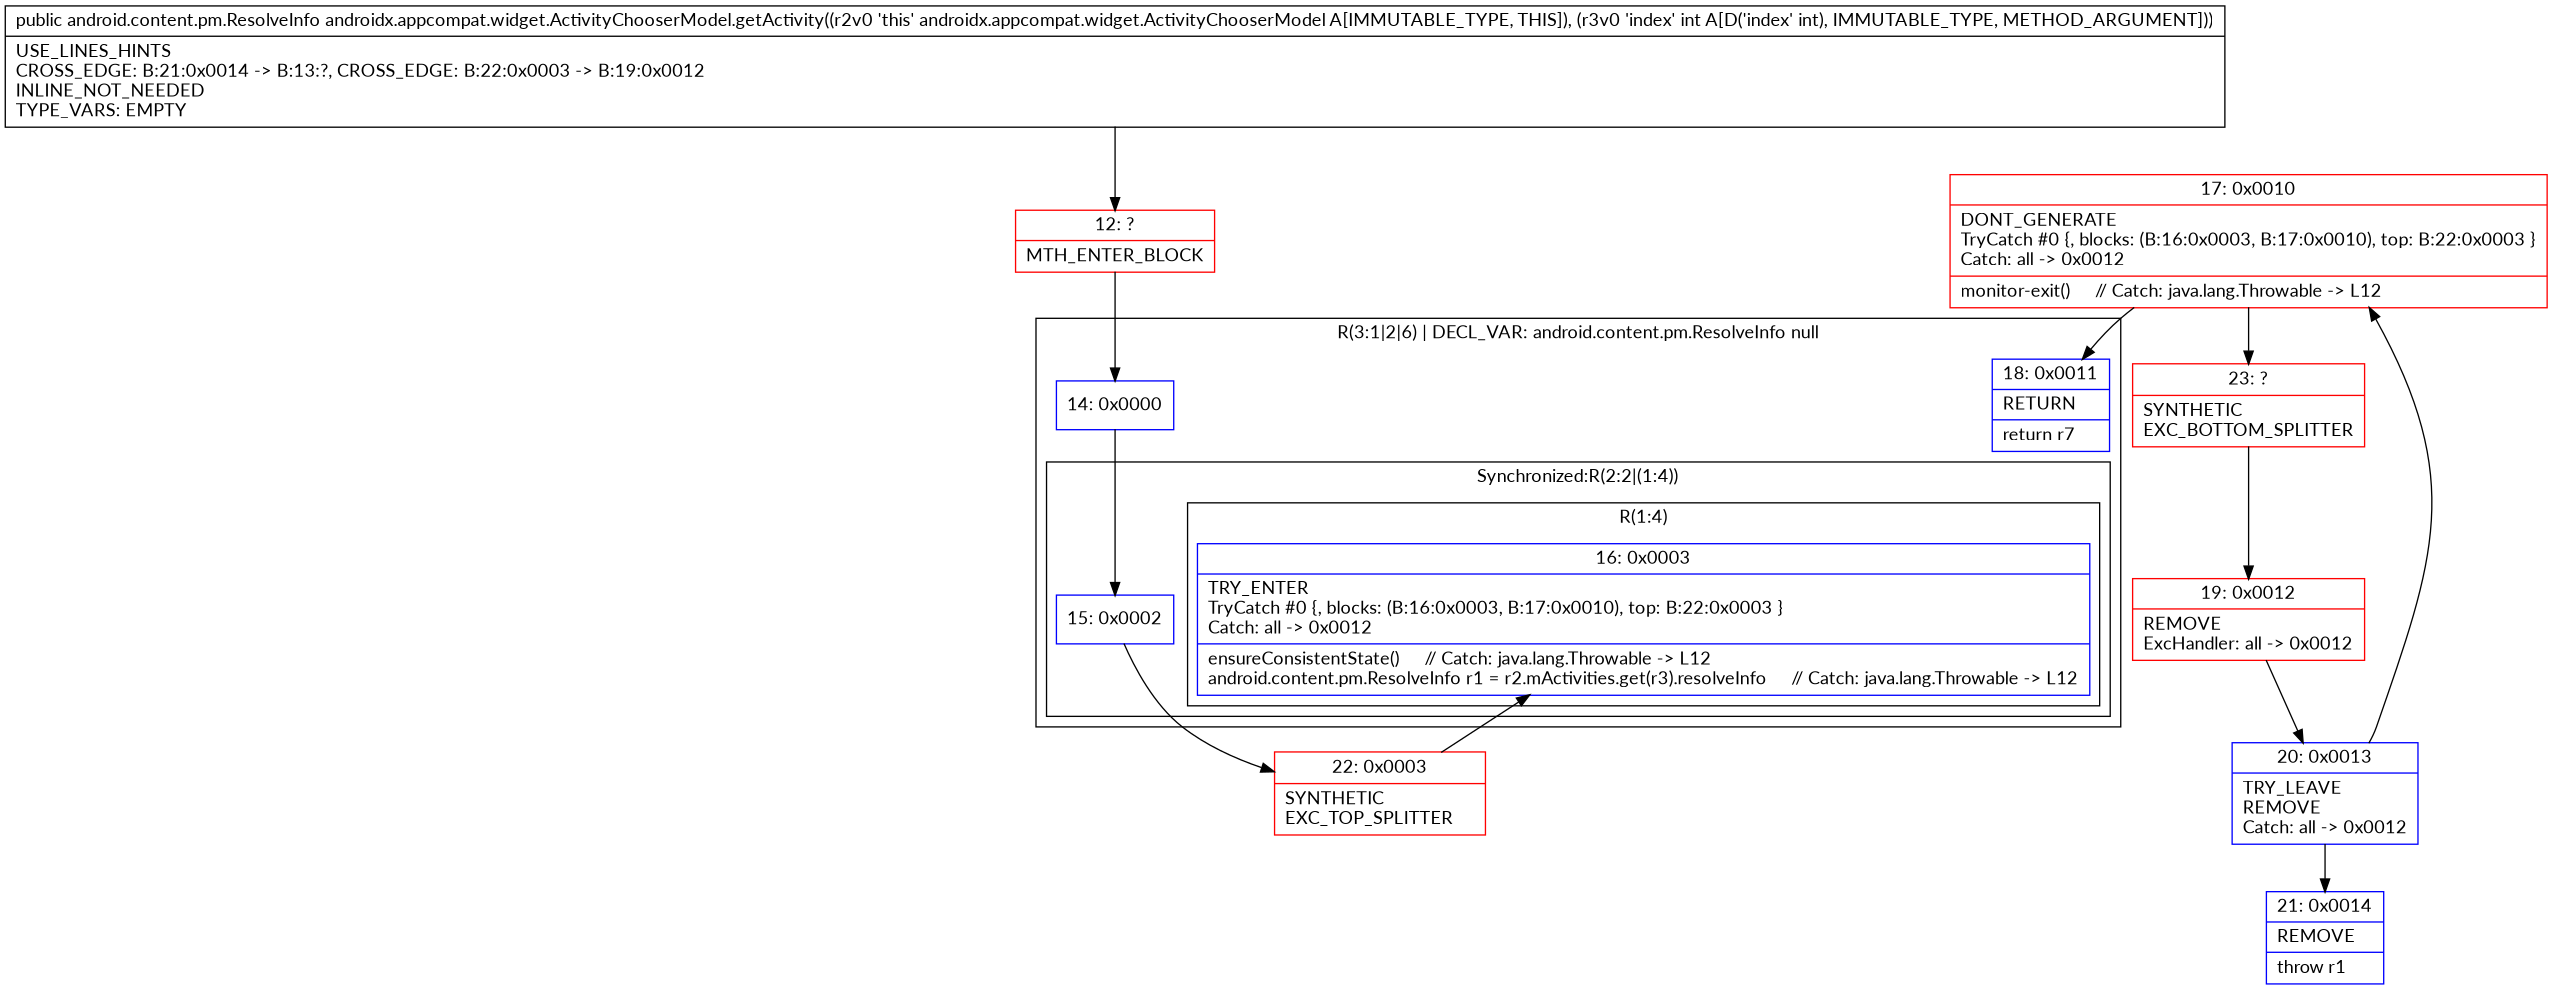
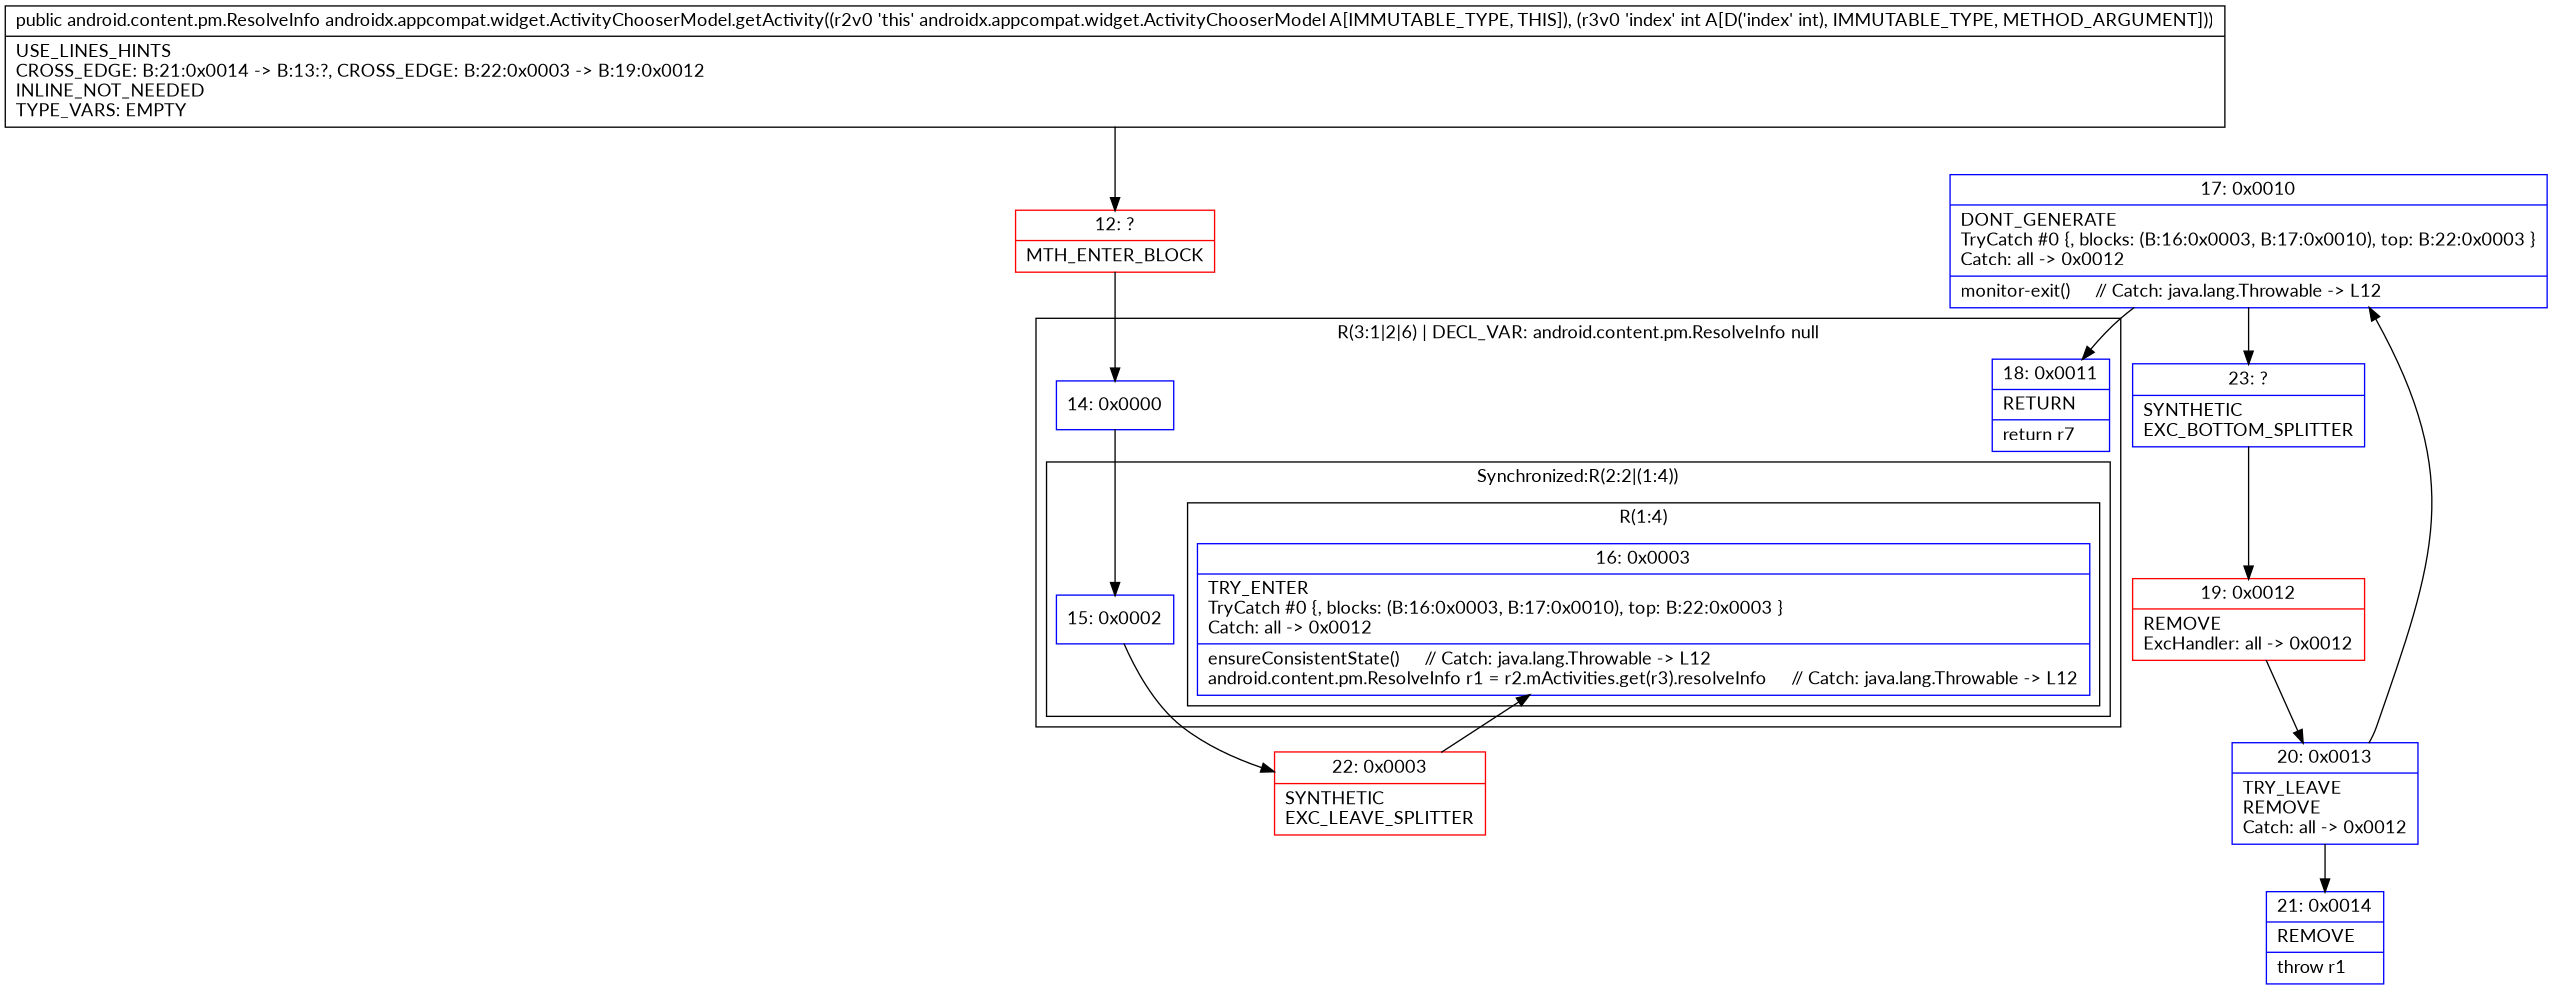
(2249, 241) -> (2249, 241)
(2249, 405) -> (2249, 405)
(1369, 819) -> (1380, 819)
